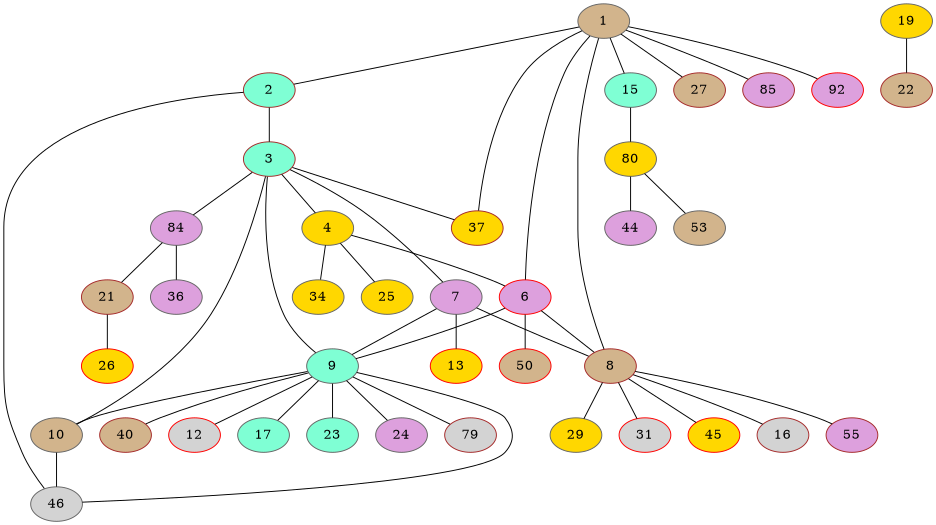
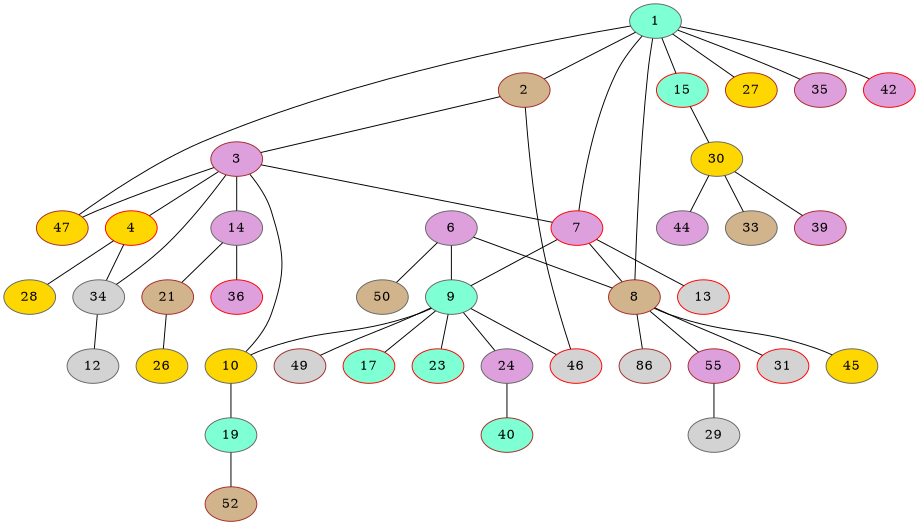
(604, 21) -> (656, 21)
(907, 21) -> (231, 435)
(269, 90) -> (524, 90)
(631, 90) -> (682, 90)
(700, 90) -> (751, 90)
(769, 90) -> (820, 90)
(838, 90) -> (889, 90)
(907, 90) -> (231, 504)
(540, 152) -> (599, 119)
(269, 159) -> (237, 159)
(631, 159) -> (717, 159)
(176, 228) -> (237, 228)
(328, 228) -> (131, 228)
(477, 228) -> (62, 228)
(700, 228) -> (751, 228)
none -> (820, 228)
(429, 258) -> none
(271, 272) -> (176, 235)
(176, 297) -> (237, 297)
(318, 297) -> (99, 297)
(387, 297) -> (30, 297)
(456, 297) -> (577, 228)
(525, 297) -> (451, 228)
(107, 366) -> (162, 366)
(456, 366) -> (703, 297)
(525, 366) -> (382, 297)
(226, 396) -> (507, 401)
(264, 401) -> (96, 332)
(593, 401) -> (714, 401)
(57, 435) -> (231, 366)
(126, 435) -> (507, 435)
(195, 435) -> (93, 366)
(264, 435) -> (369, 366)
(333, 435) -> (438, 366)
(471, 435) -> (300, 366)
(576, 435) -> (714, 435)
(714, 435) -> (852, 366)
(783, 435) -> (645, 366)
(57, 470) -> (231, 401)
(57, 504) -> (576, 366)
